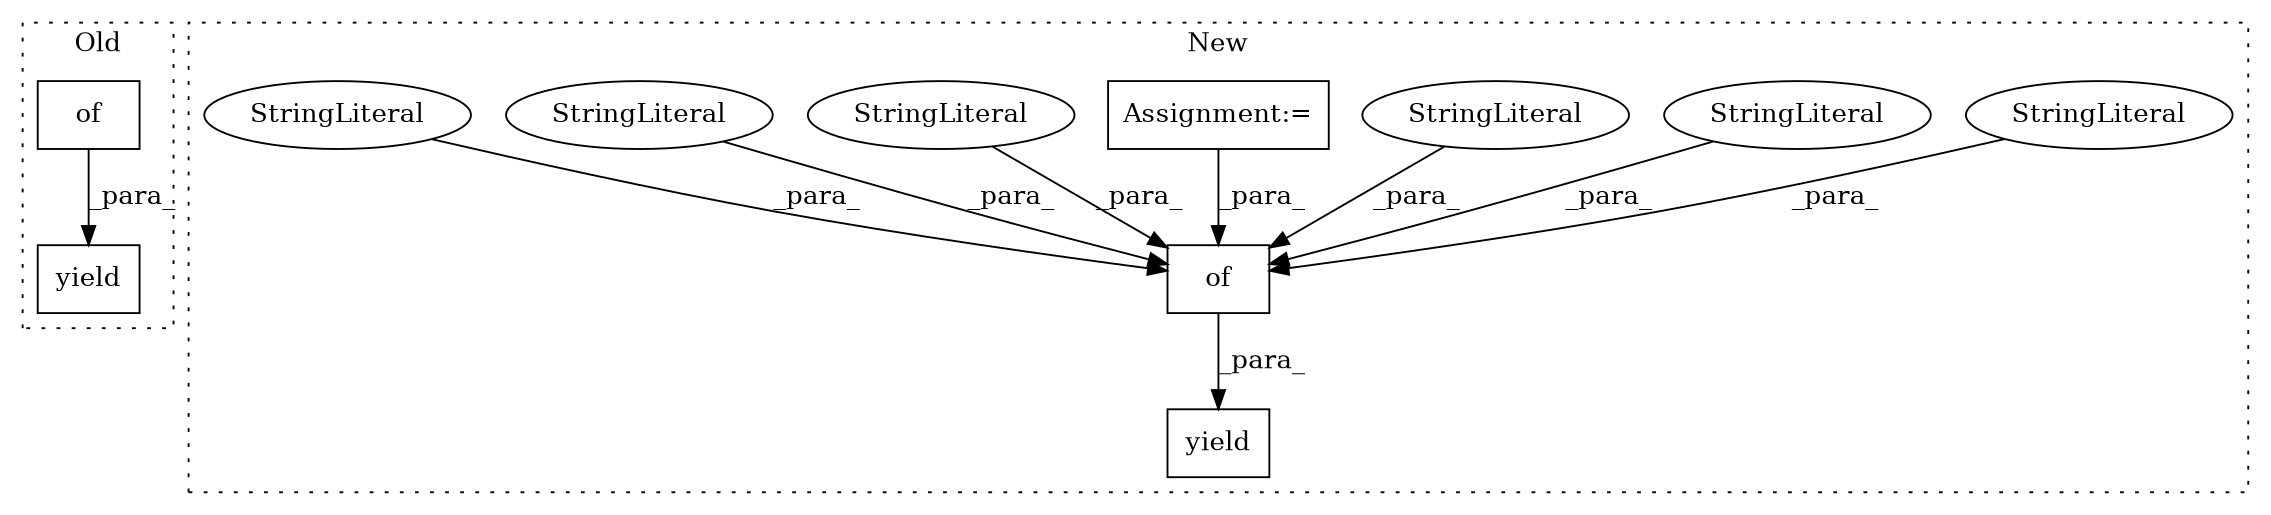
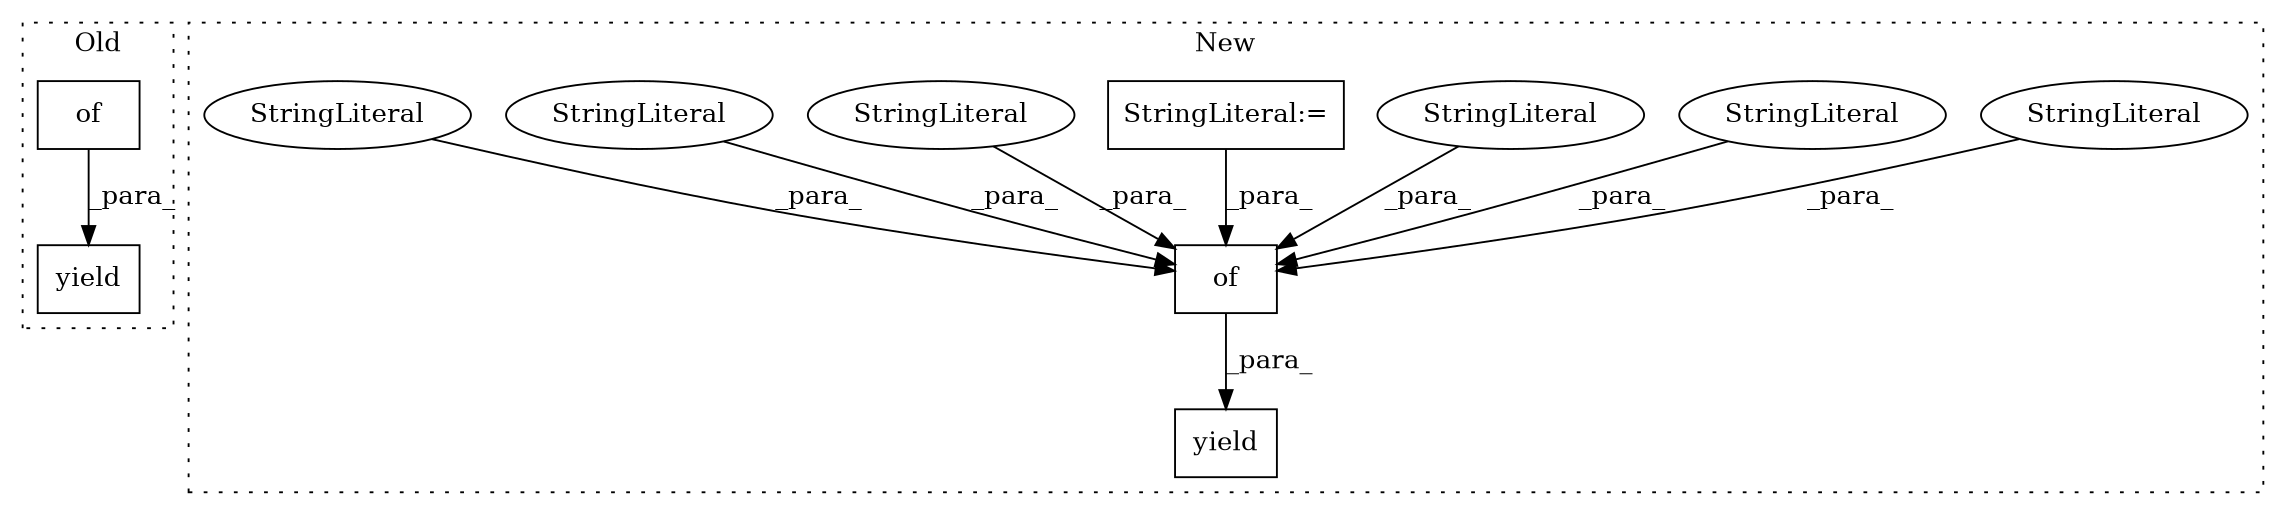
(1218, 115) -> (1226, 115)
